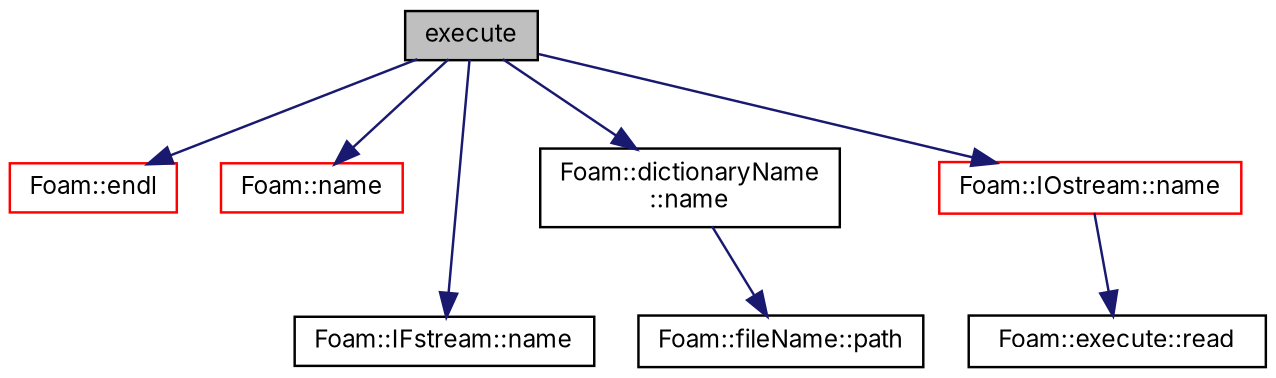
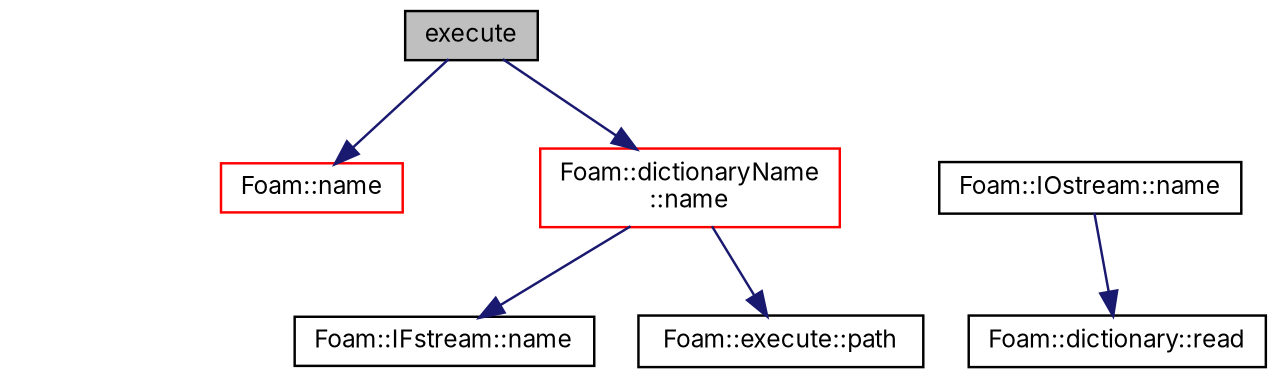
(756, 106) -> none
(459, 176) -> (565, 266)
(93, 188) -> none
(690, 188) -> (690, 188)
(1090, 188) -> (1090, 188)
(781, 341) -> (781, 341)
(1117, 341) -> (1117, 341)
